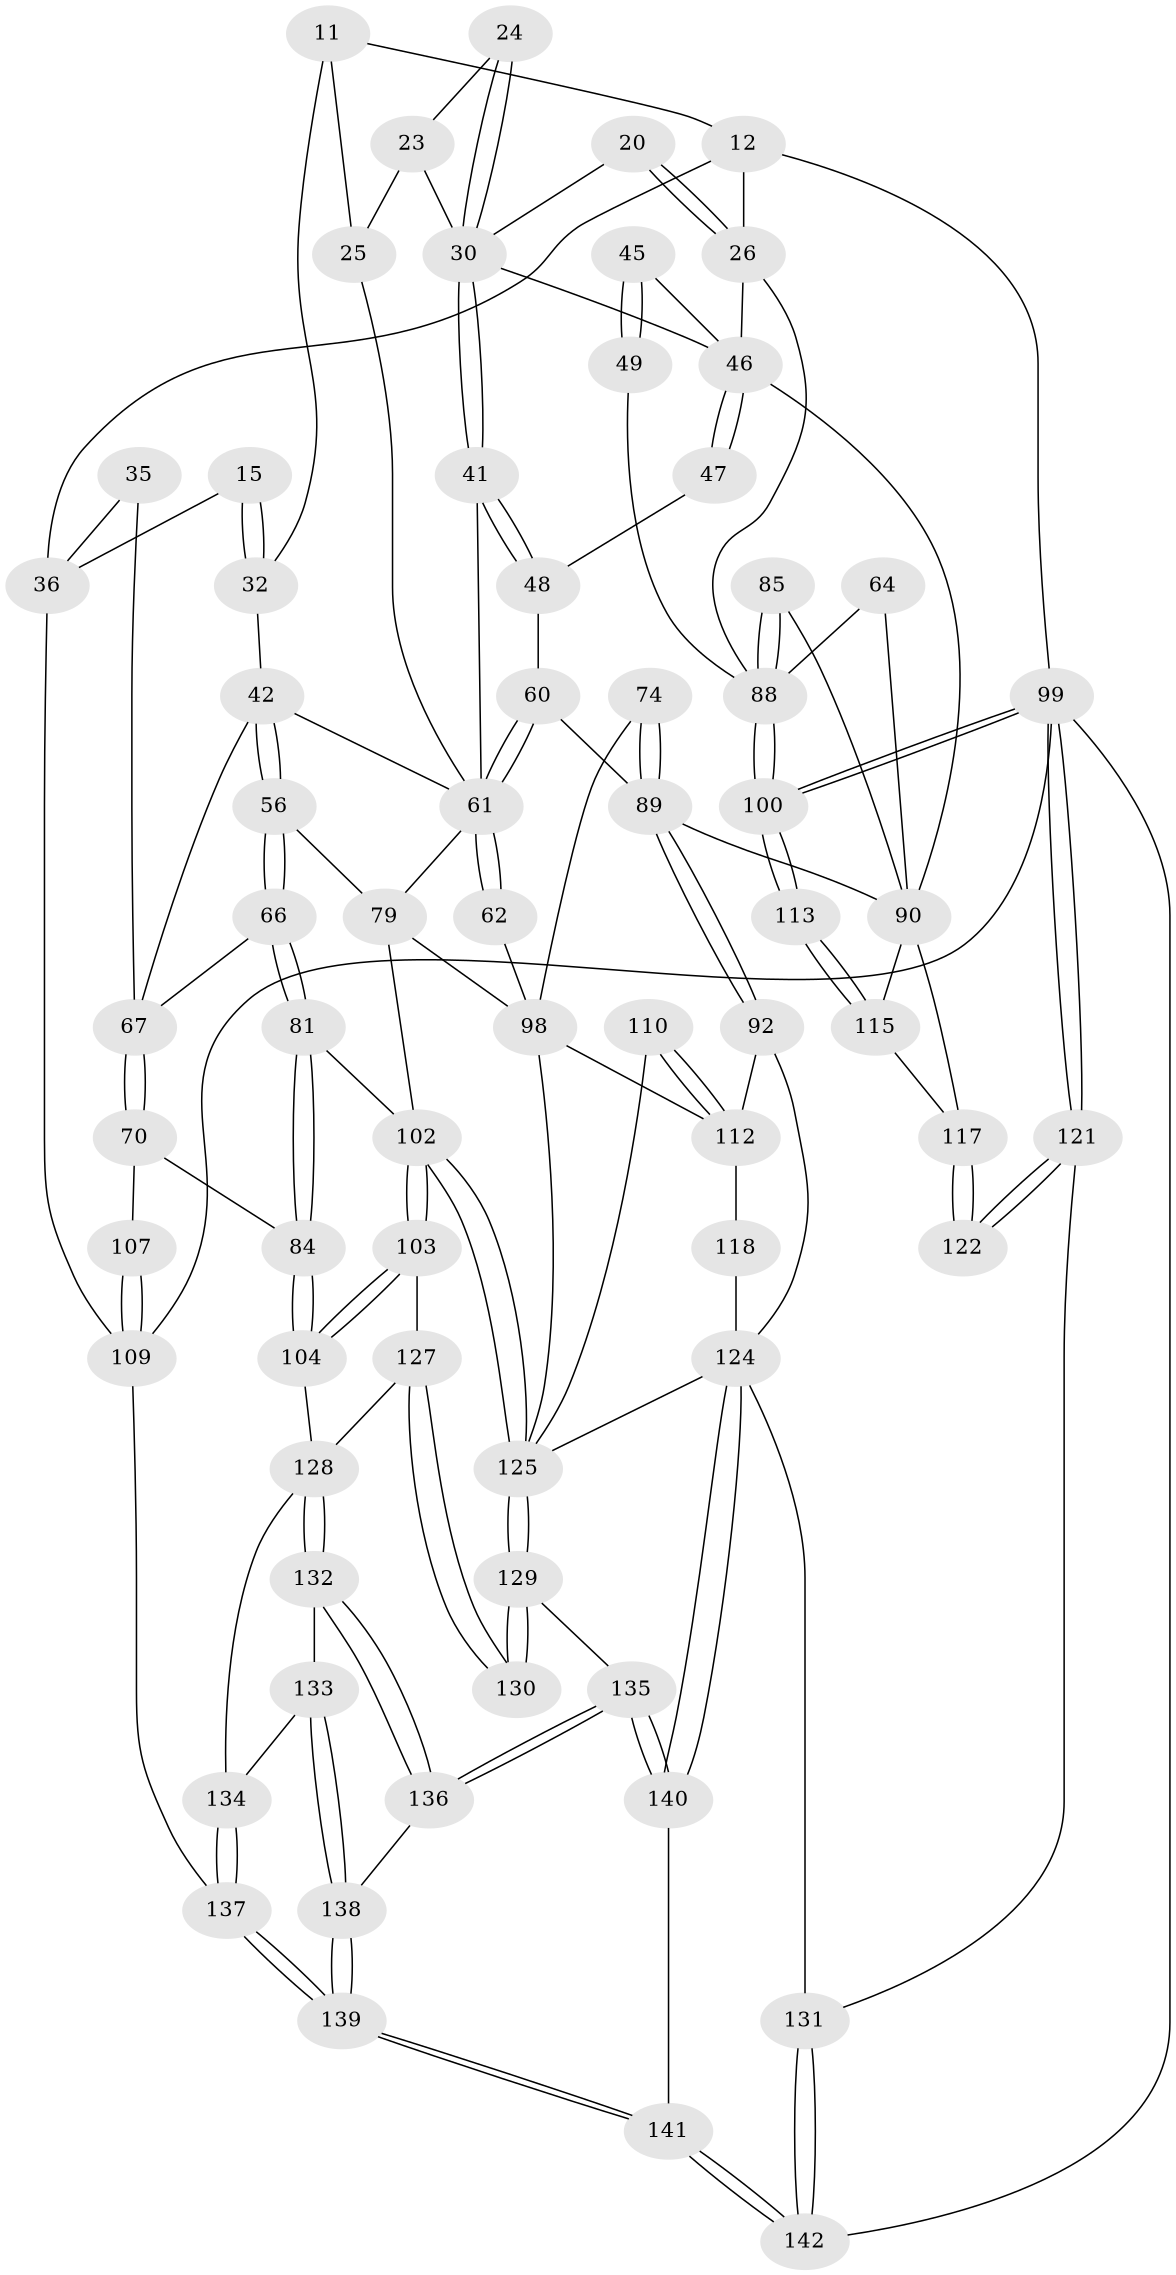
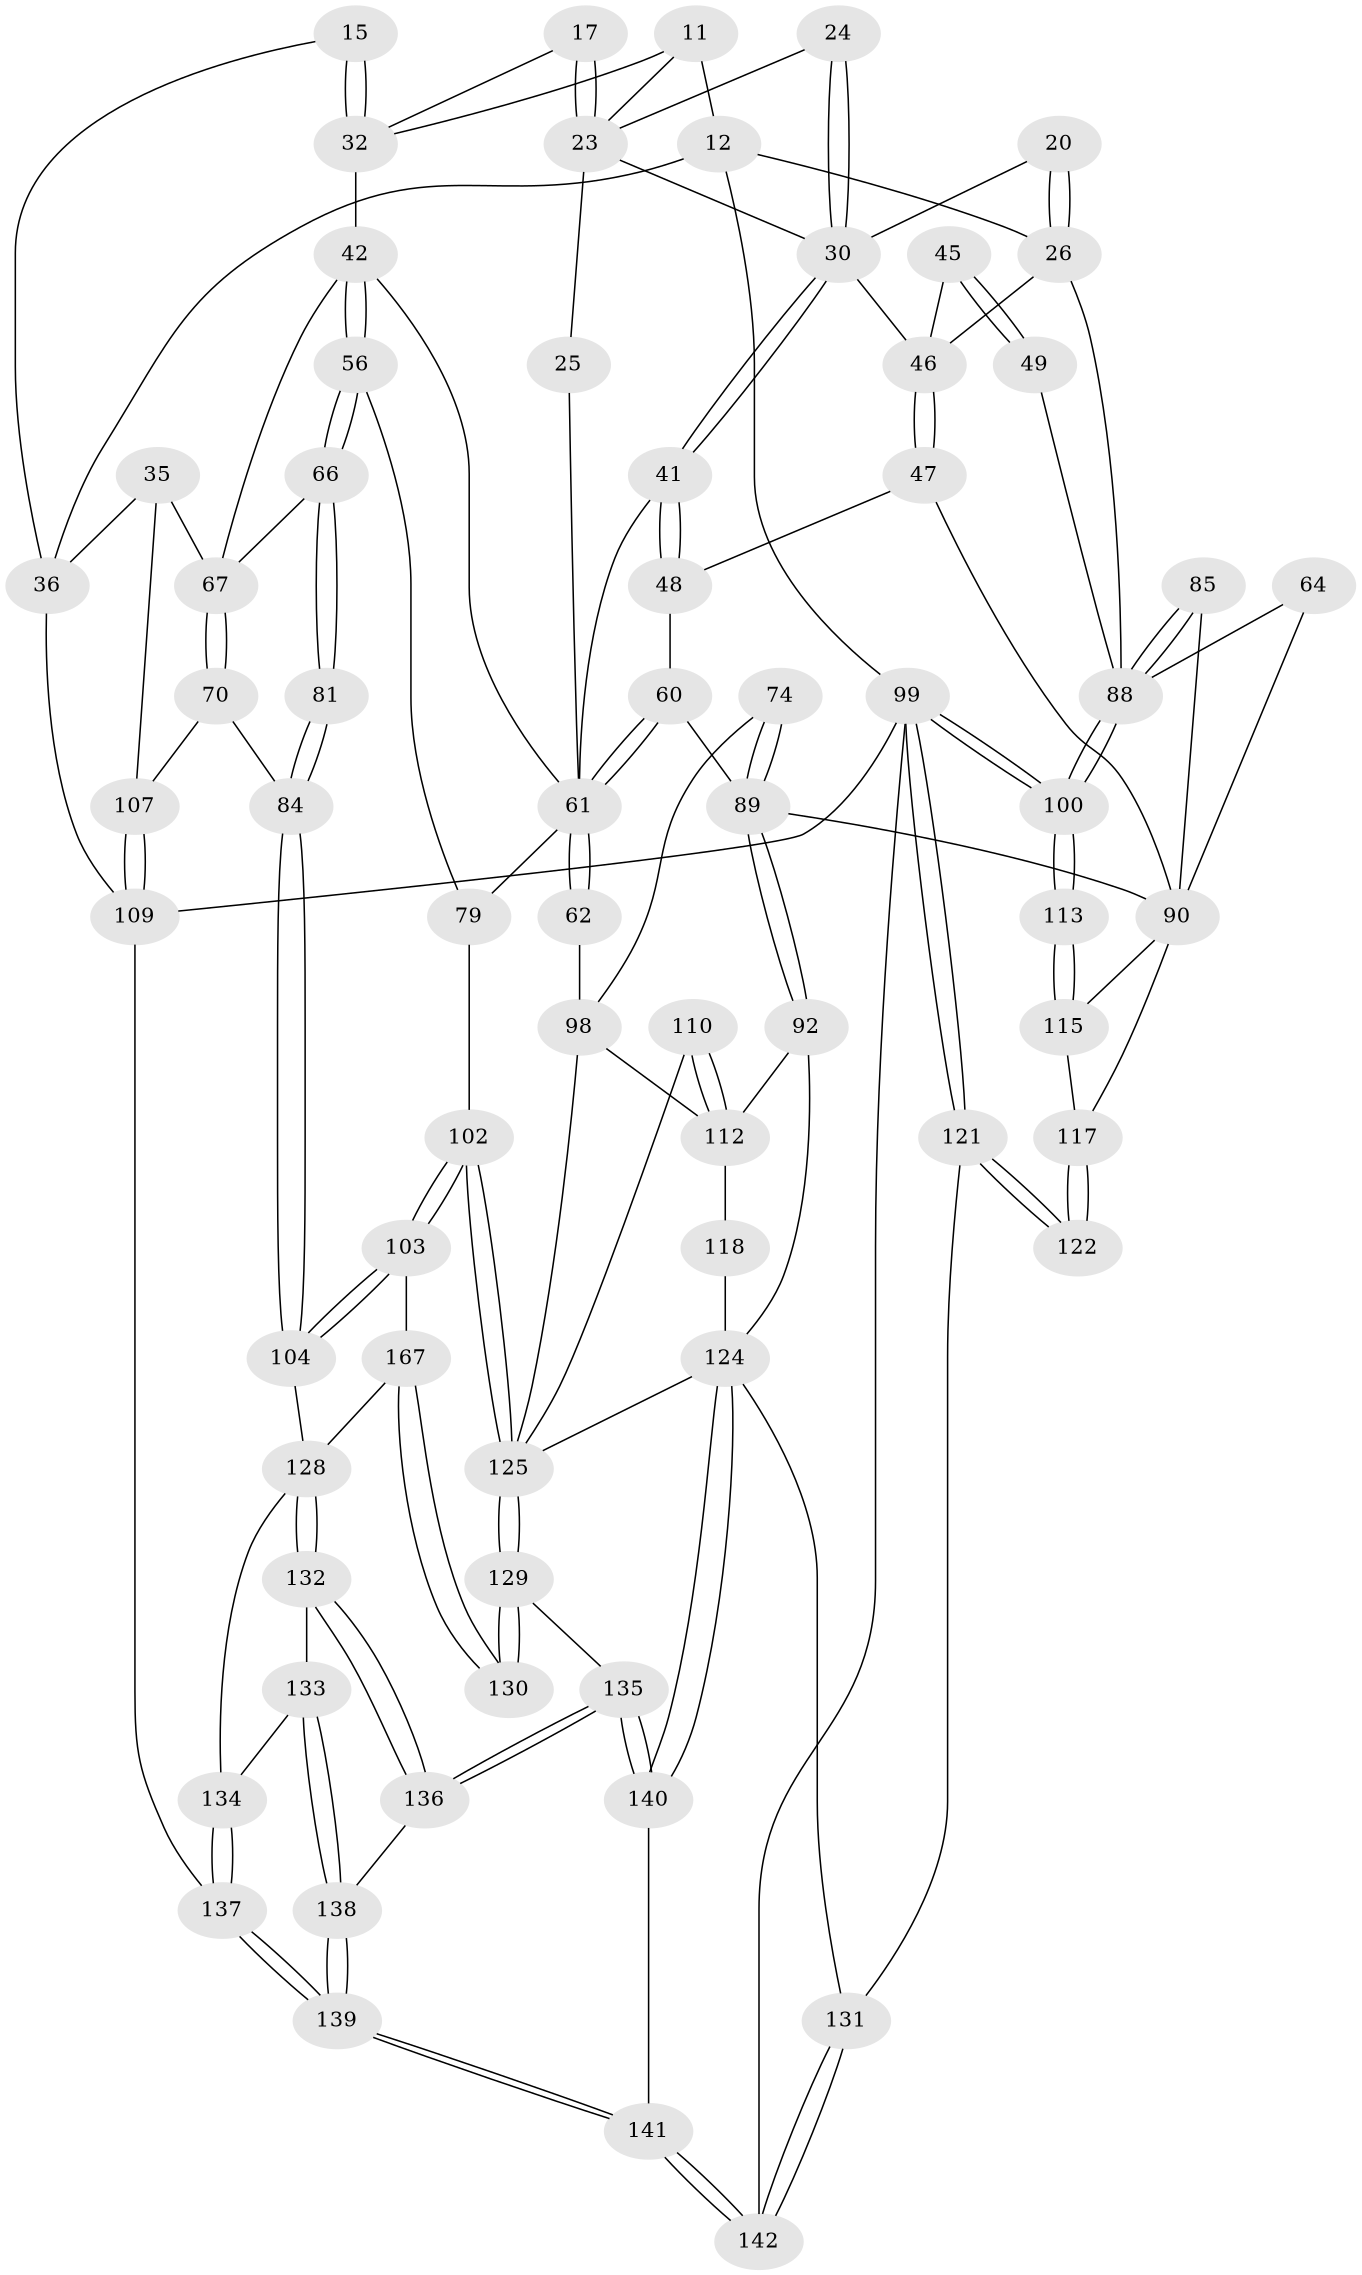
none -> (586, 34)
(341, 144) -> (641, 89)
(953, 603) -> (1049, 701)
none -> (146, 641)
(460, 972) -> none
(360, 1082) -> none
(417, 1359) -> (406, 1359)
